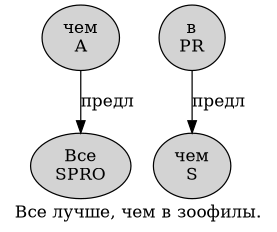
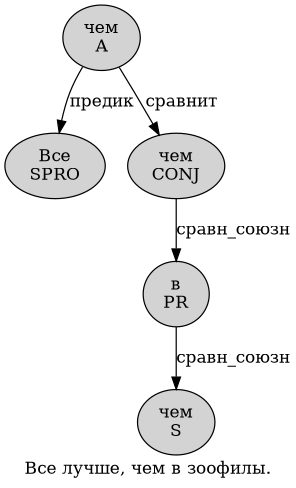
(108, 102) -> (102, 102)
(219, 102) -> (234, 358)
none -> (176, 166)
